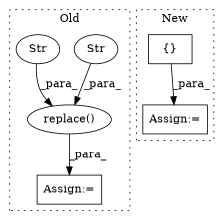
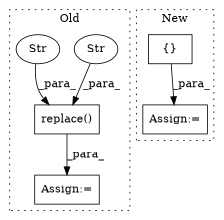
(69, 119) -> (67, 119)
